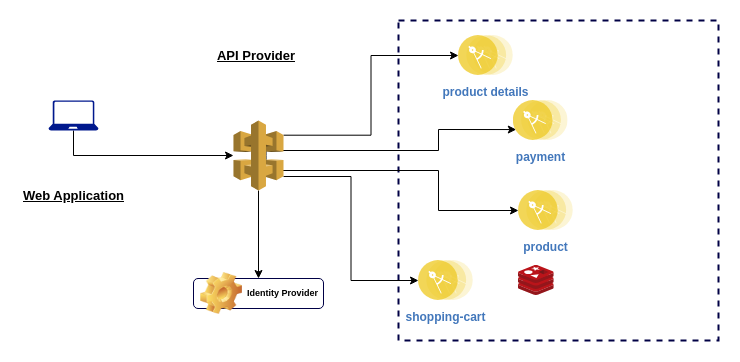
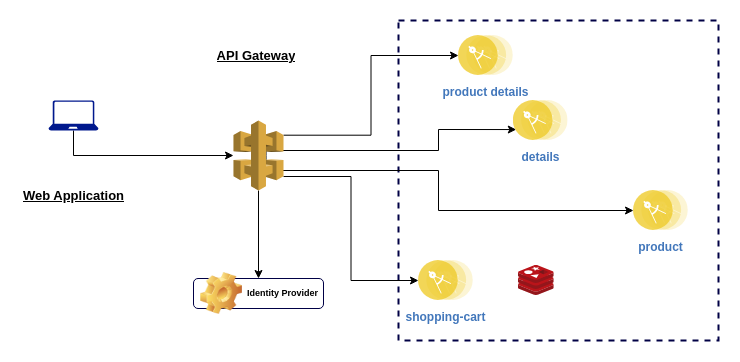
(257, 56) -> (257, 56)
(541, 158) -> (541, 158)
(546, 211) -> (661, 211)
